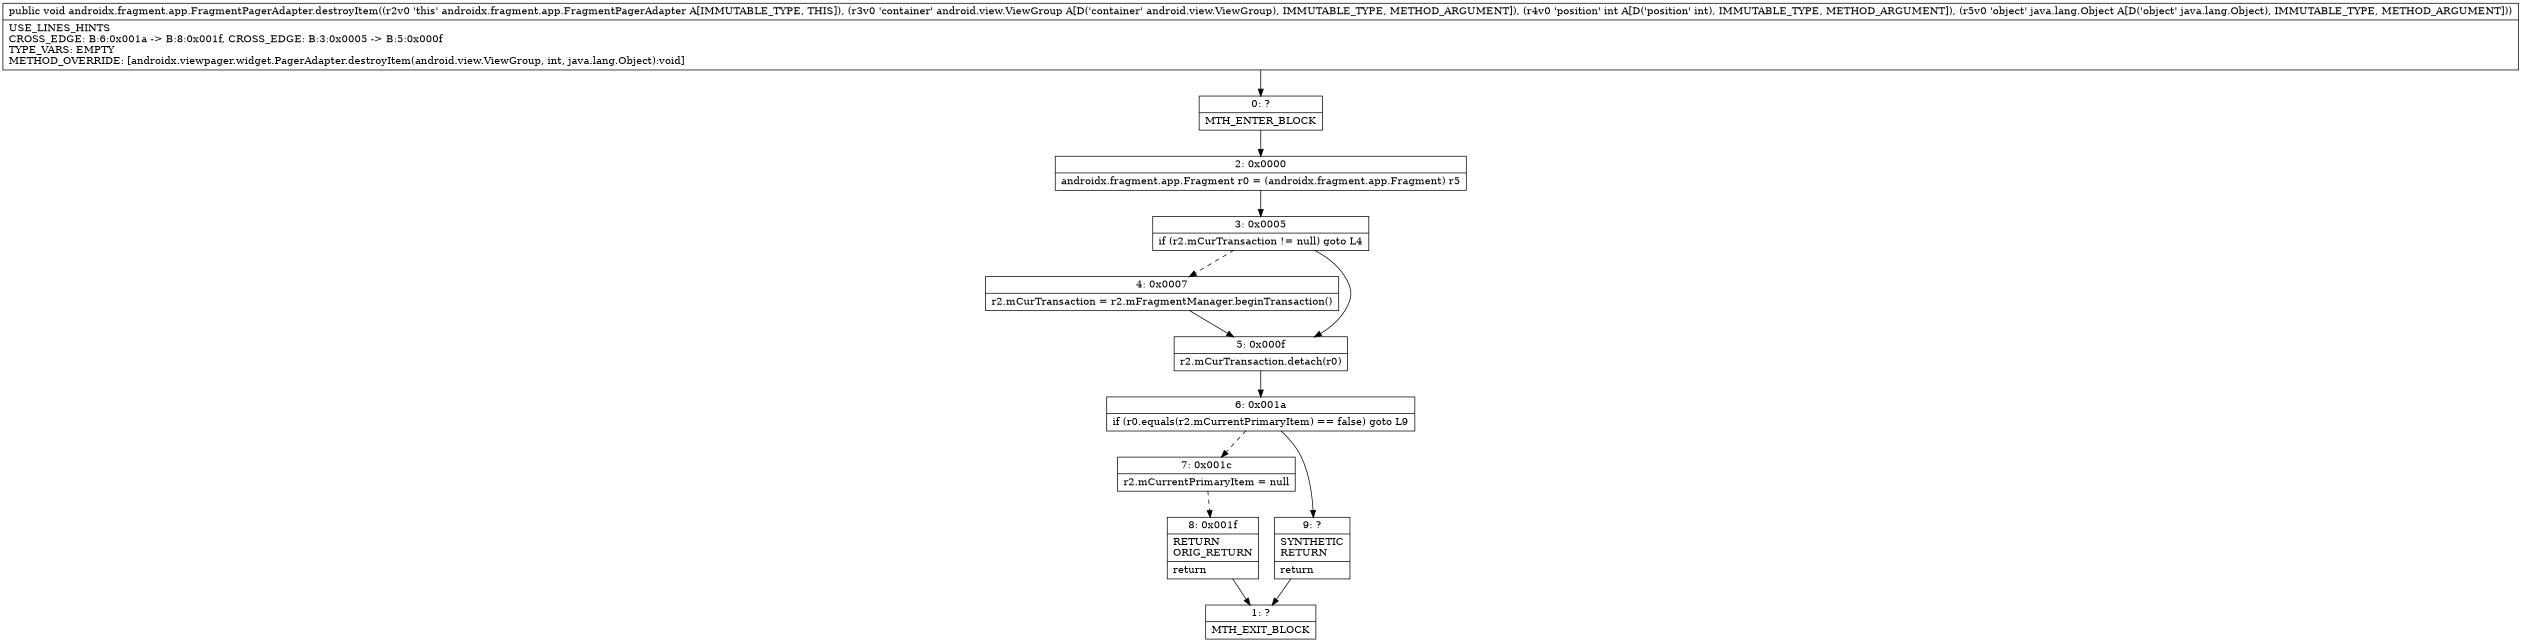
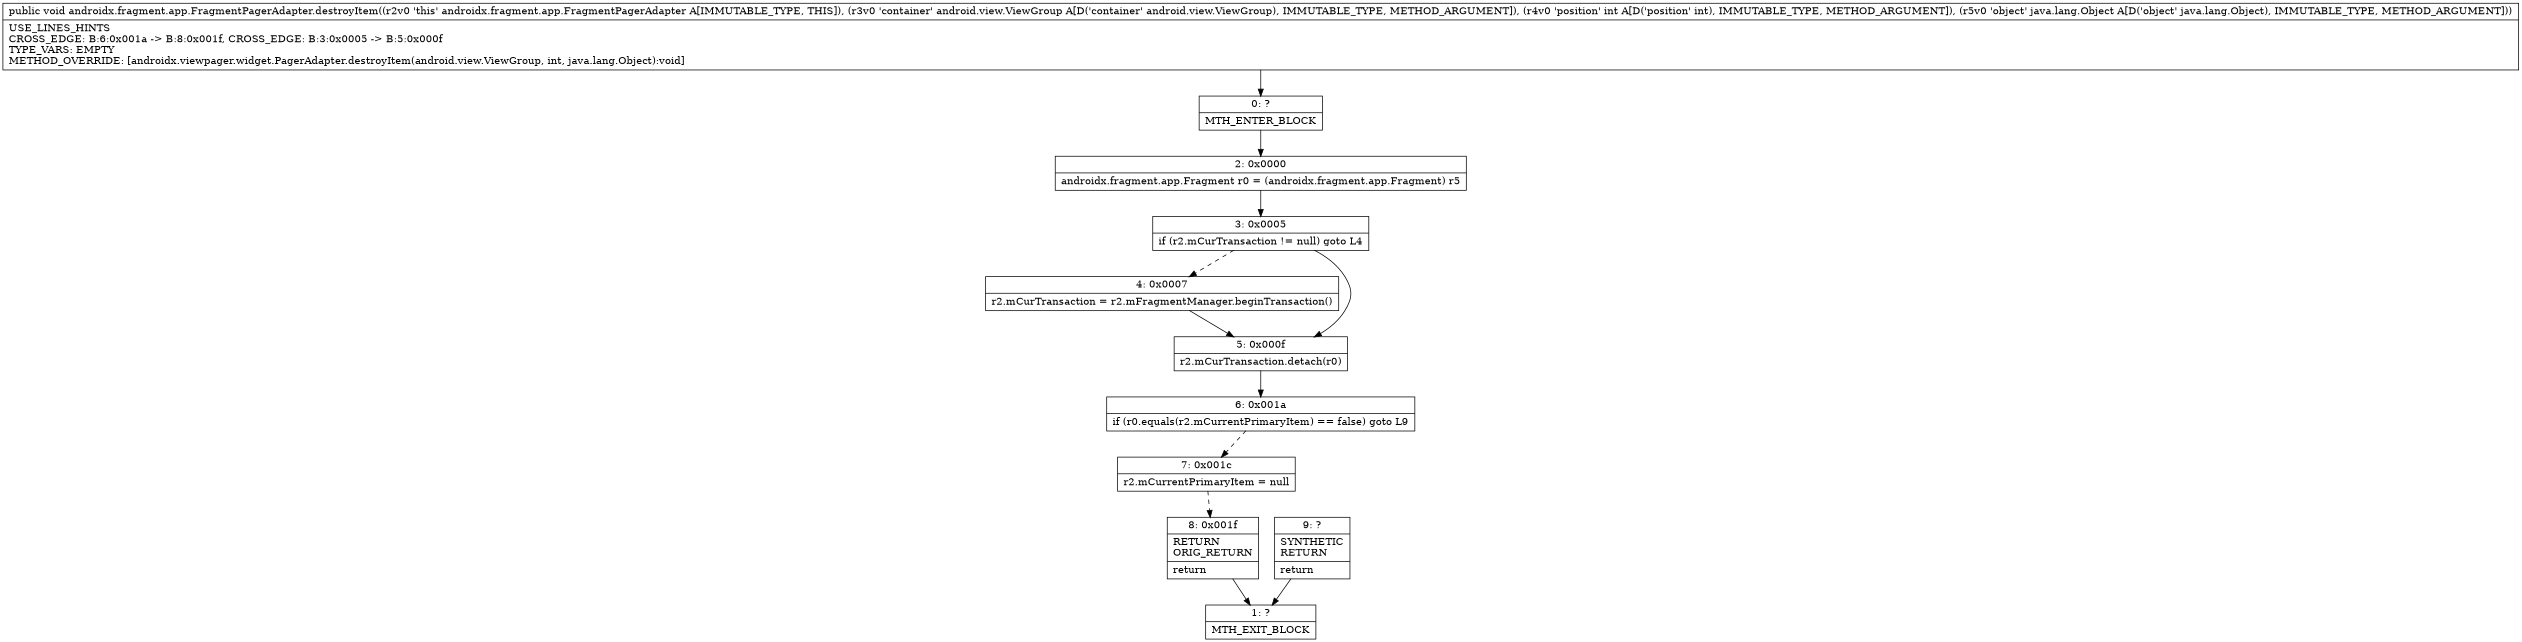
(1305, 467) -> none
